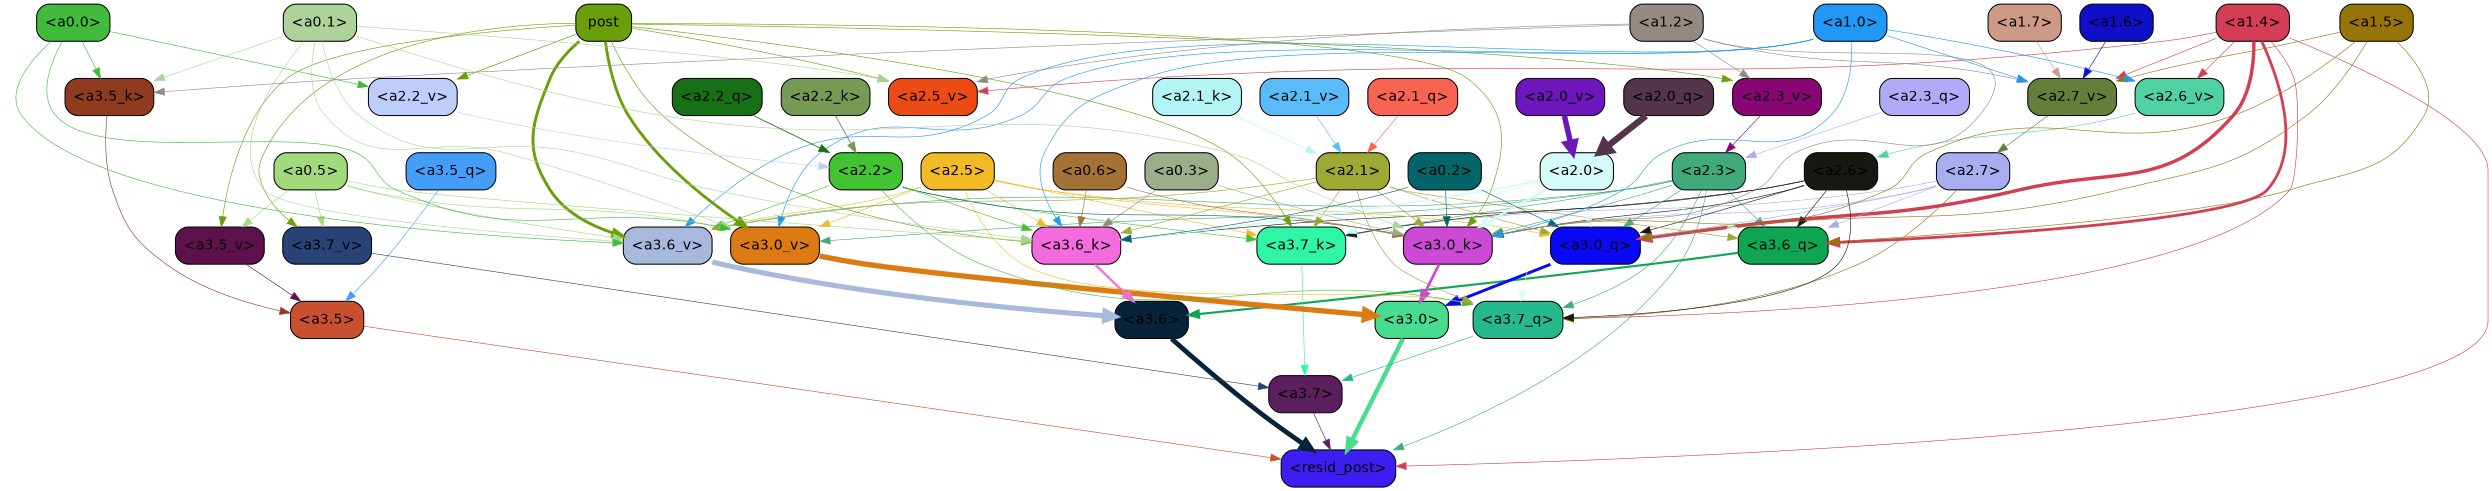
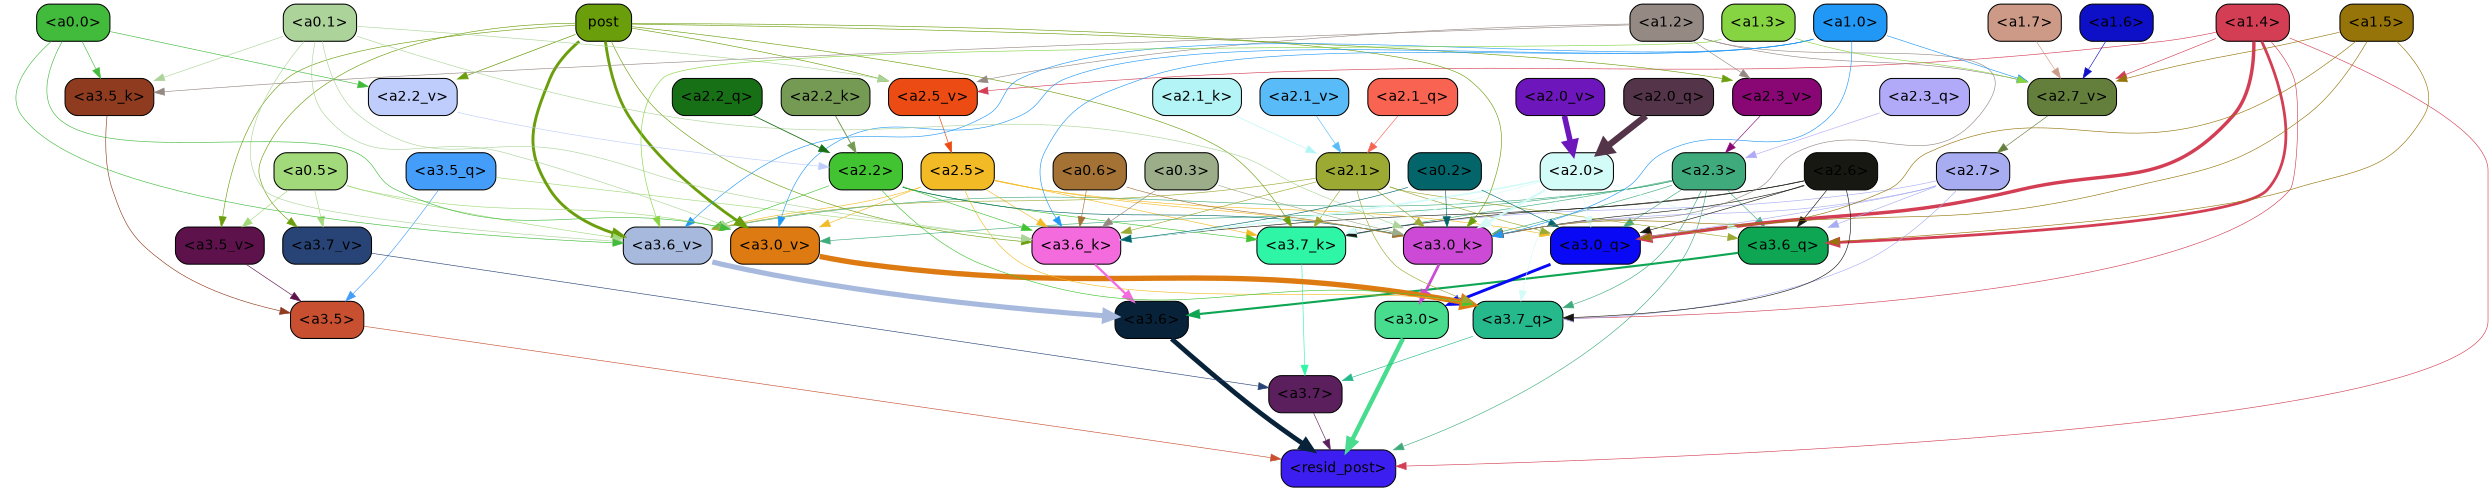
none -> (1758, 23)
(2179, 97) -> none
none -> (944, 129)
(802, 224) -> (745, 206)
(1838, 272) -> (1838, 272)
(1010, 281) -> (1141, 278)
